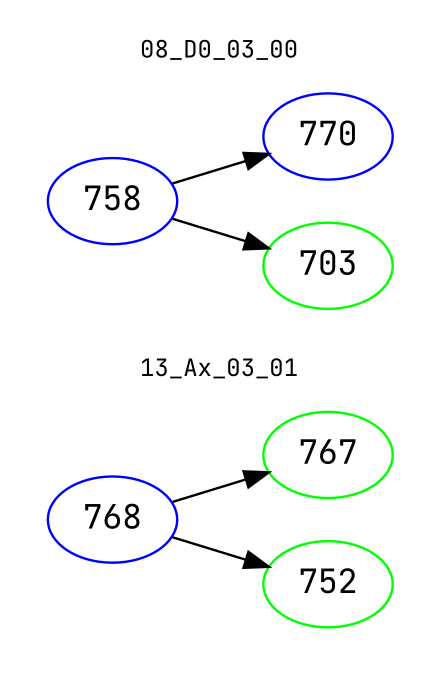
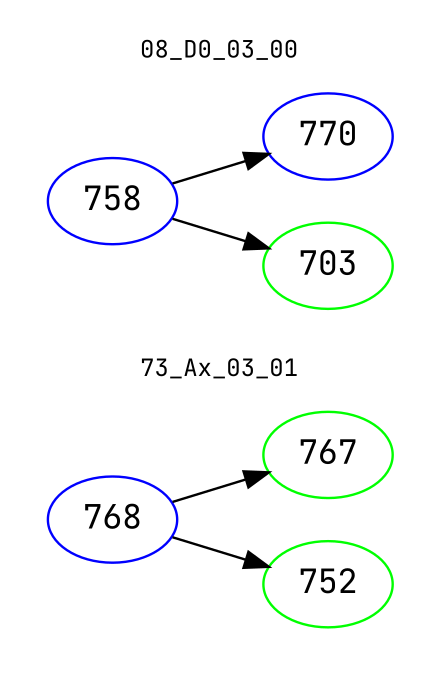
(220, 370) -> (220, 370)
